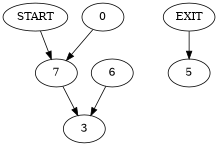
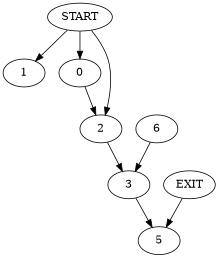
none -> (80, 41)
none -> (24, 73)
(56, 73) -> (101, 129)
none -> (142, 209)
